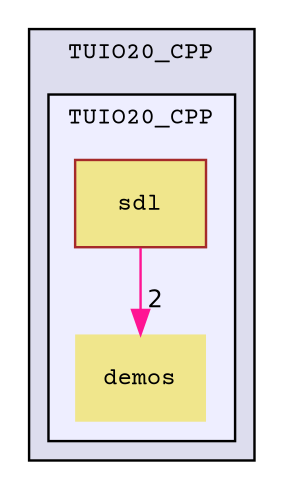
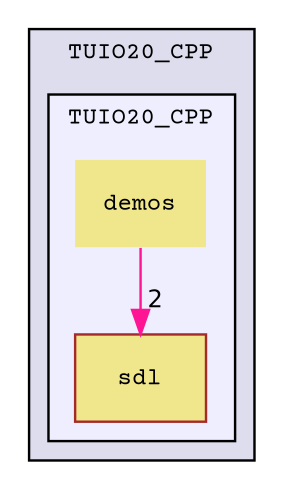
(141, 279) -> (141, 279)
